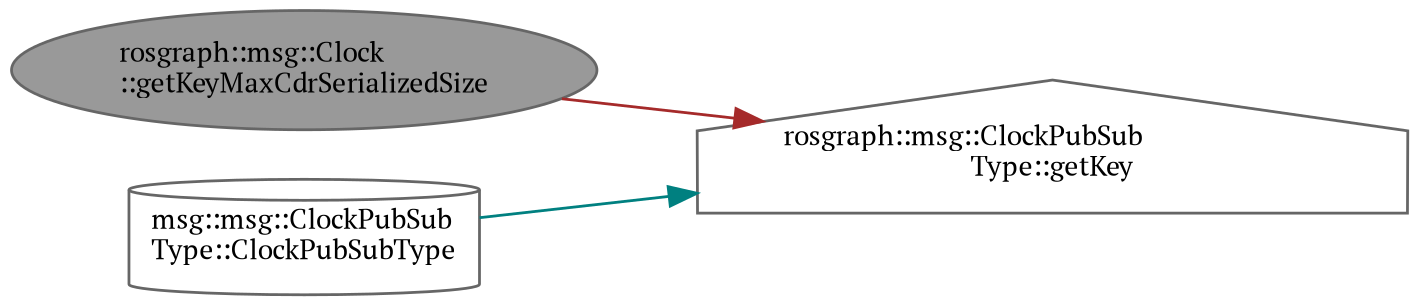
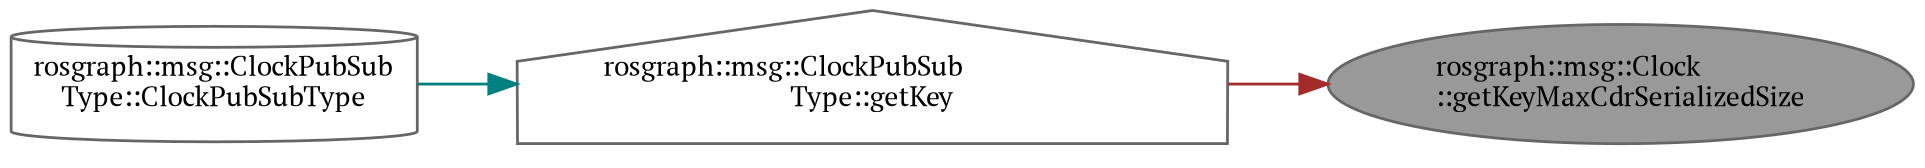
(648, 108) -> (1264, 84)
(304, 237) -> (214, 84)
